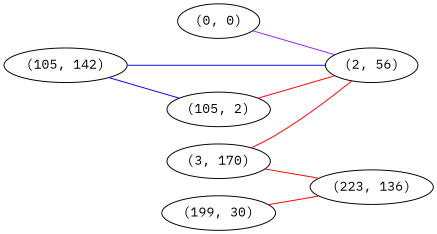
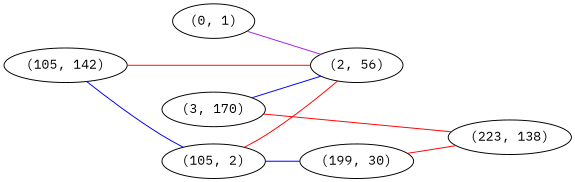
(219, 21) -> (214, 21)
(226, 65) -> (219, 65)
(303, 117) -> (286, 87)
none -> (283, 161)
(372, 187) -> (510, 137)
